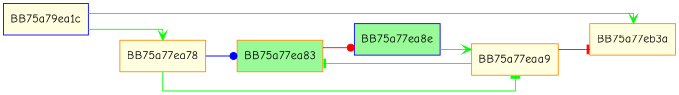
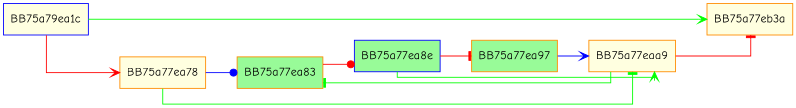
(127, 29) -> (60, 73)
none -> (514, 56)
